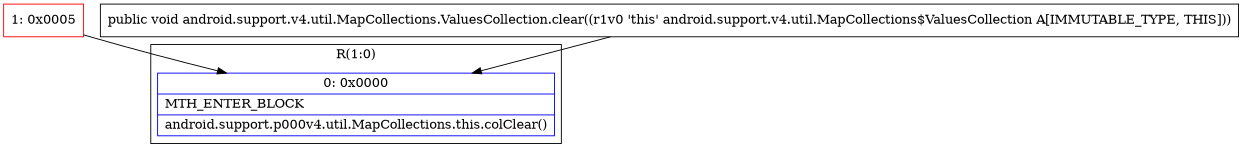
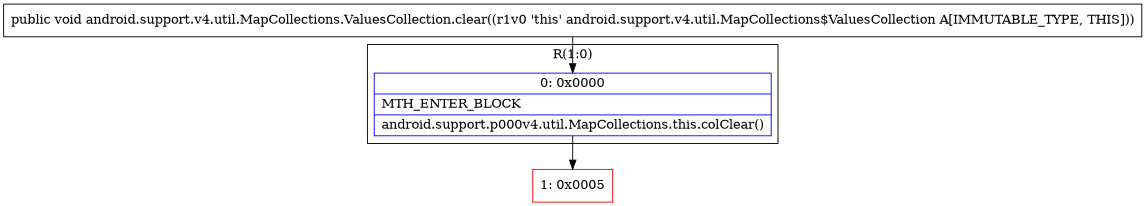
(144, 52) -> (573, 149)
